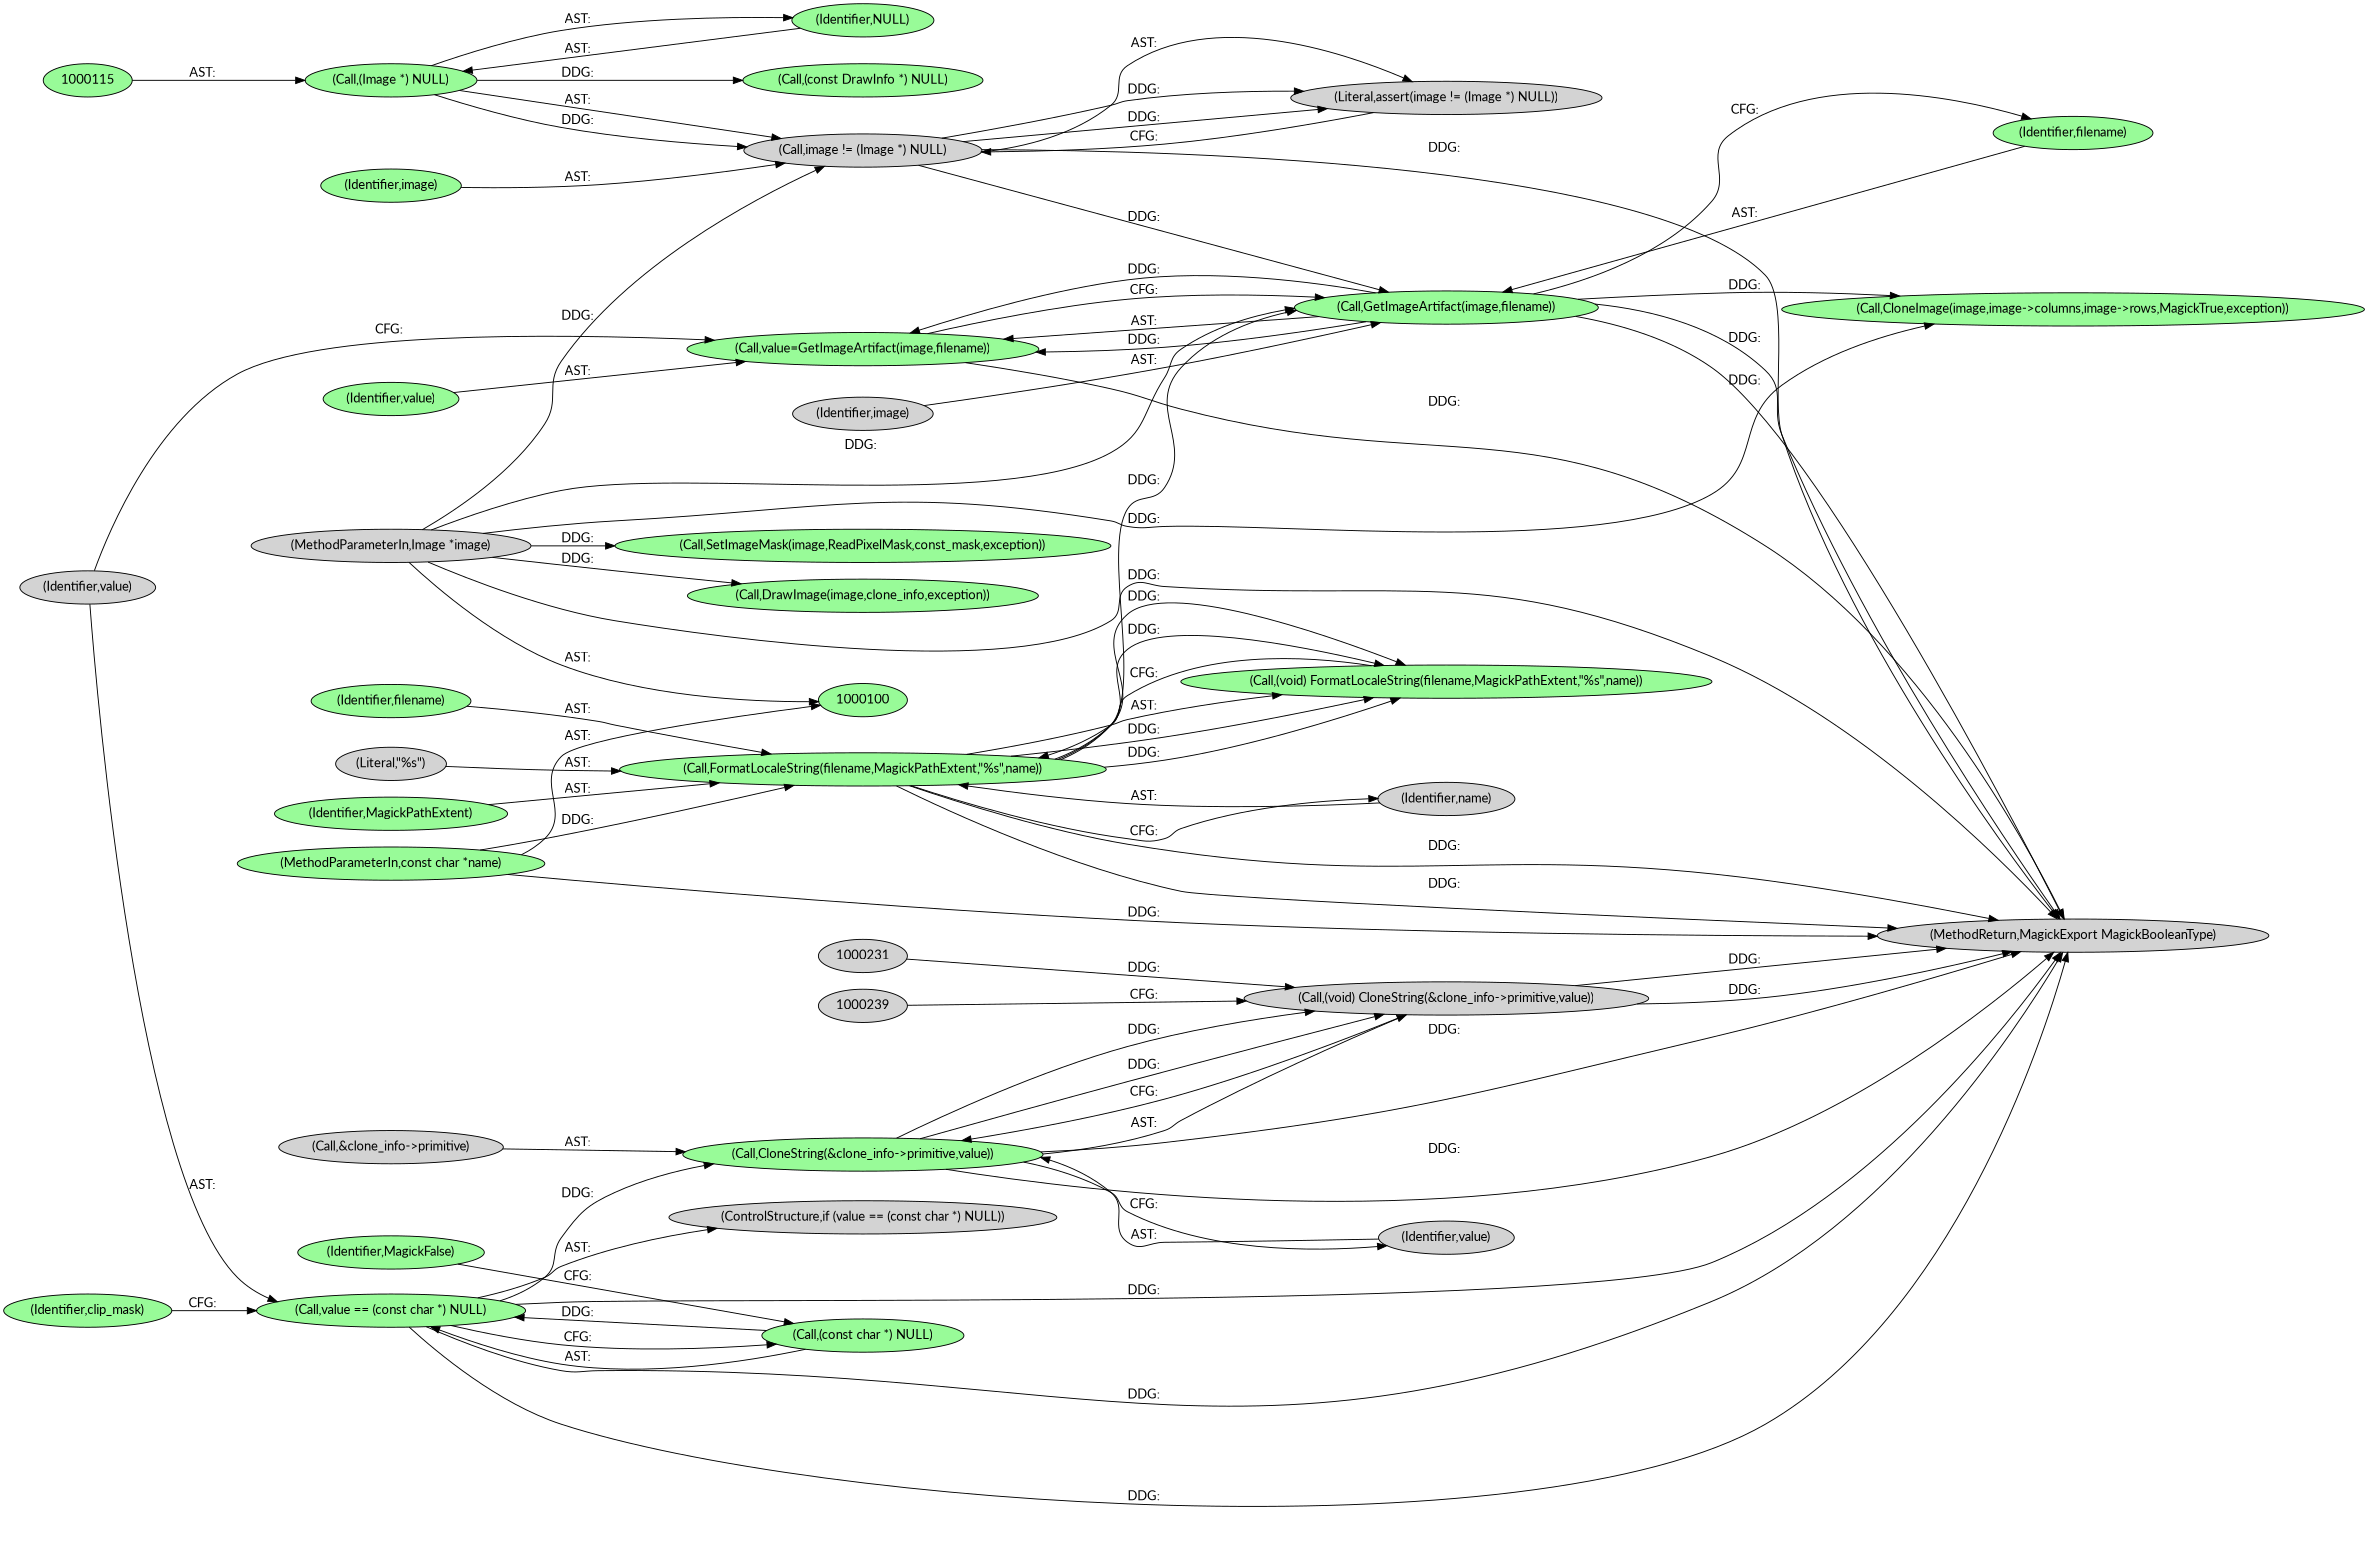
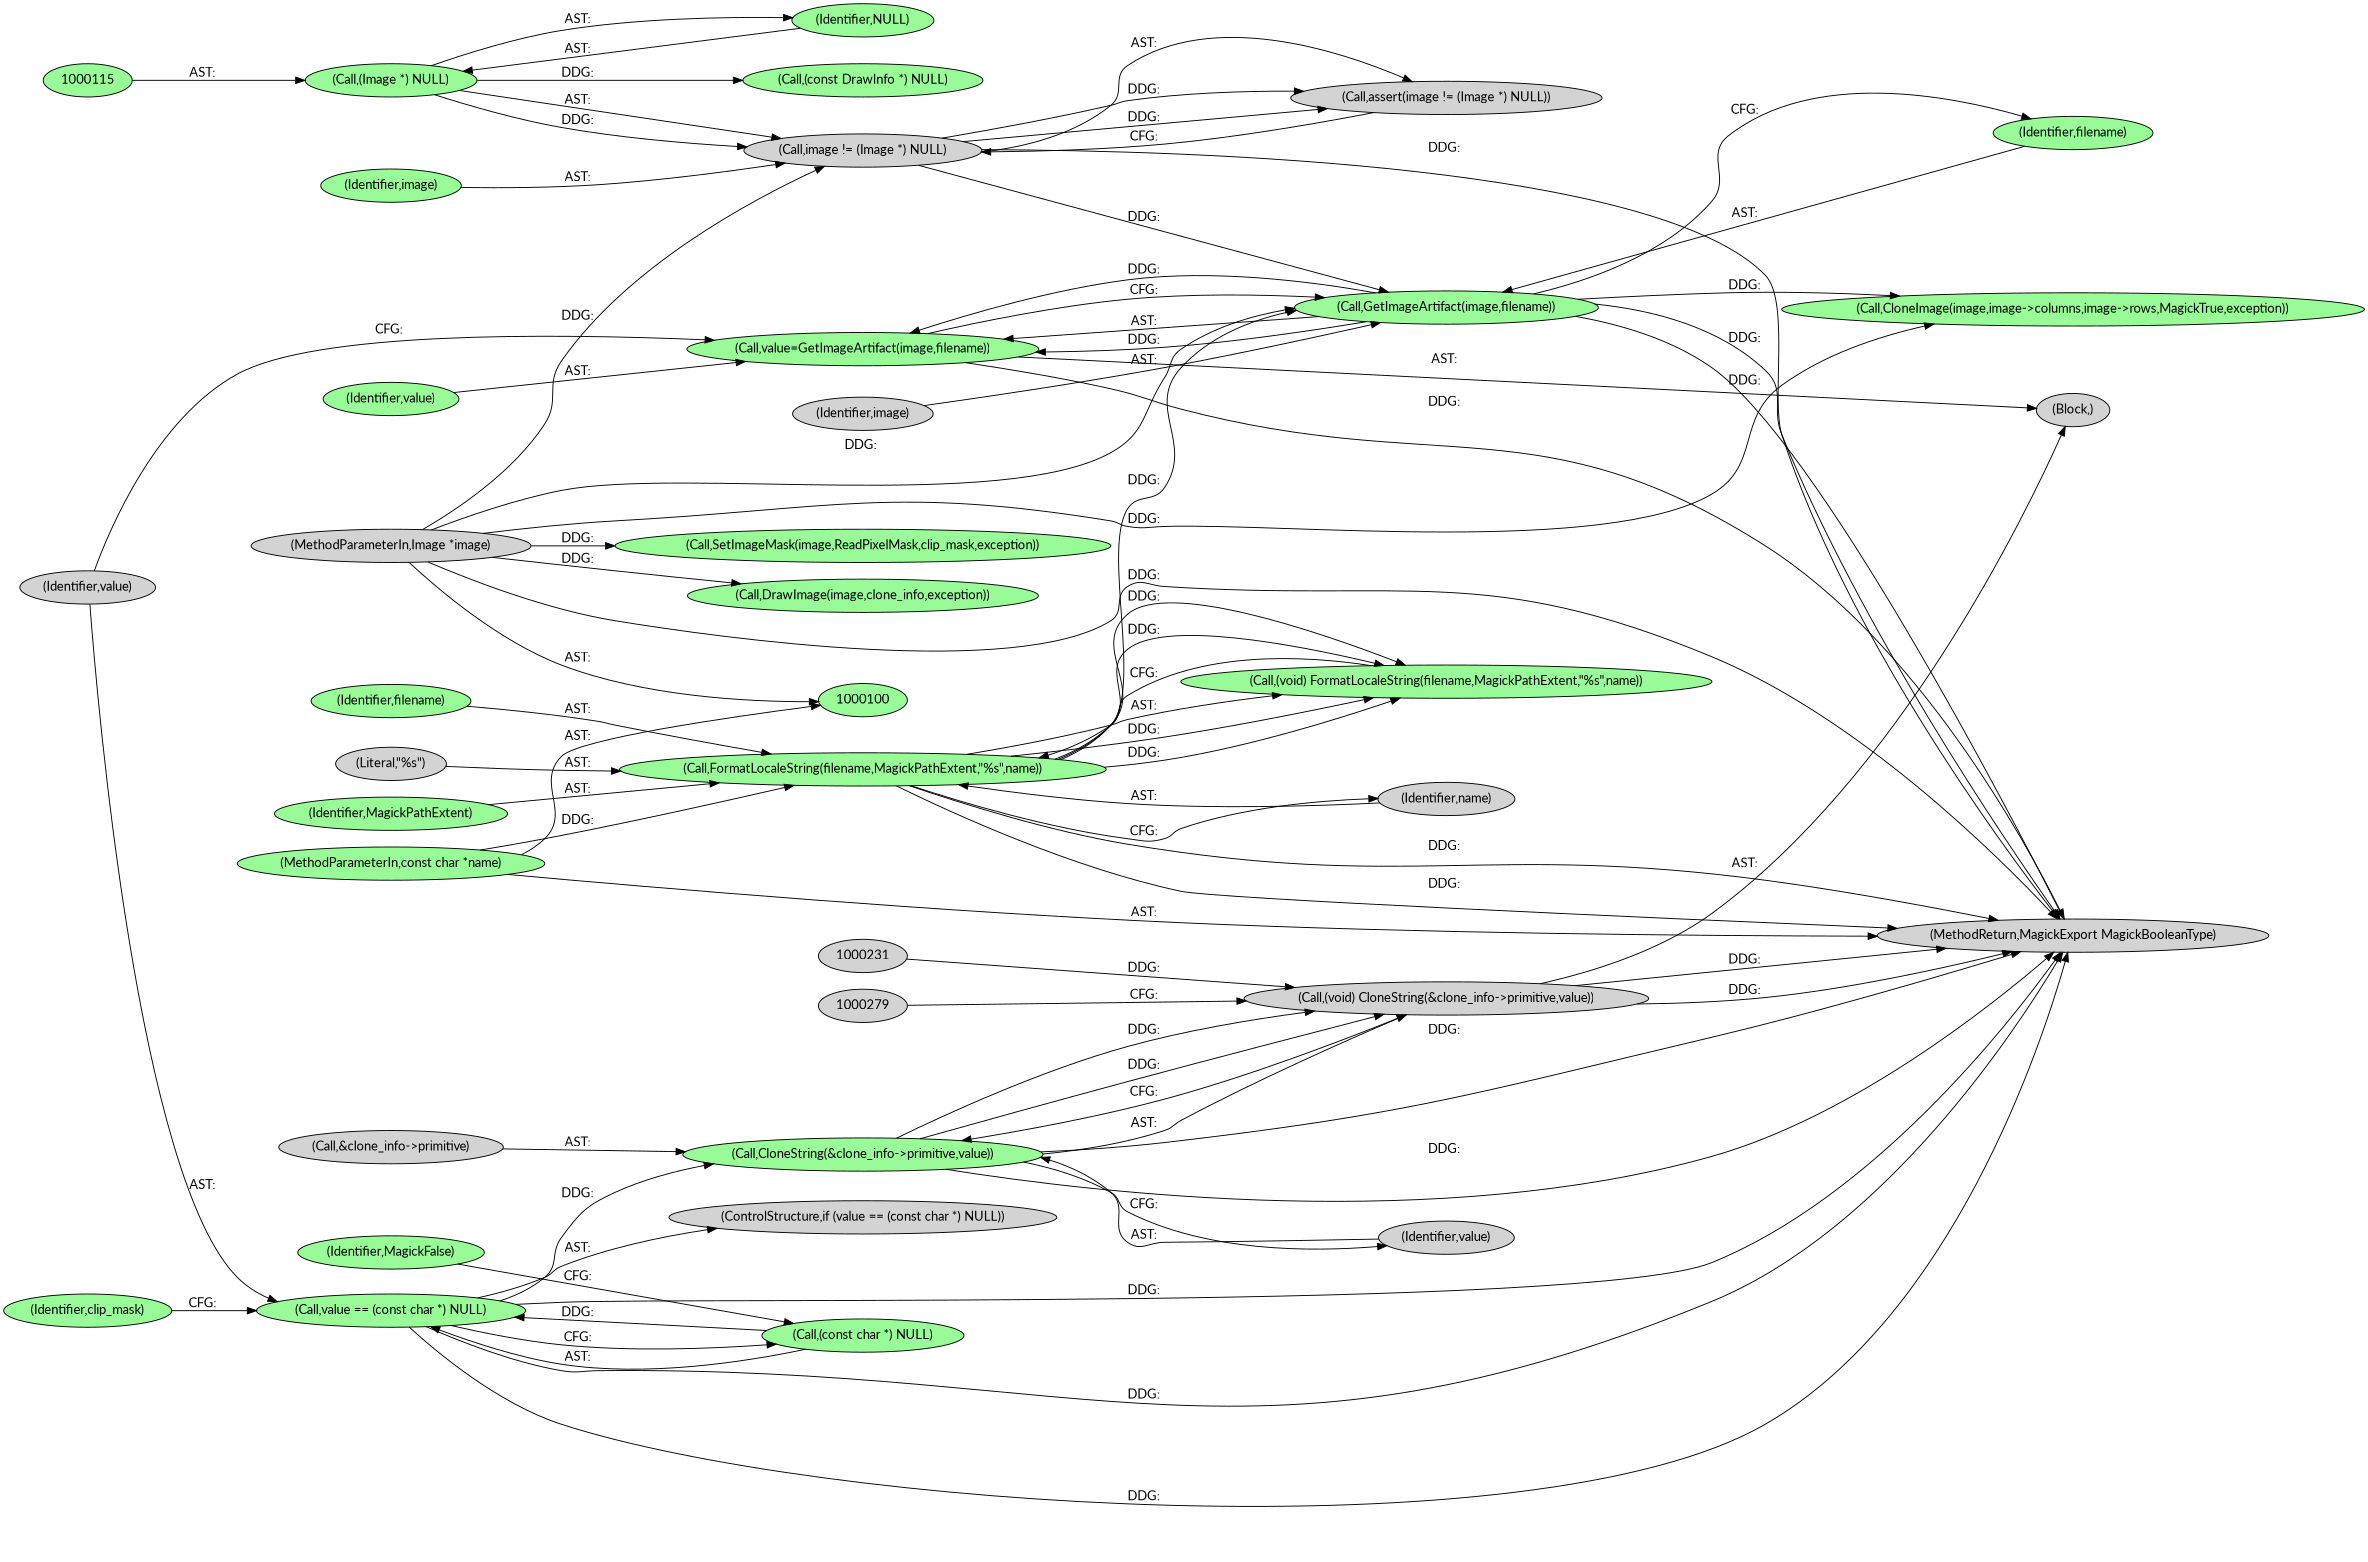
(1446, 98) -> (1446, 98)
none -> (2073, 410)
(863, 546) -> (863, 546)
(1146, 913) -> (1146, 913)
(863, 1006) -> (863, 1006)
